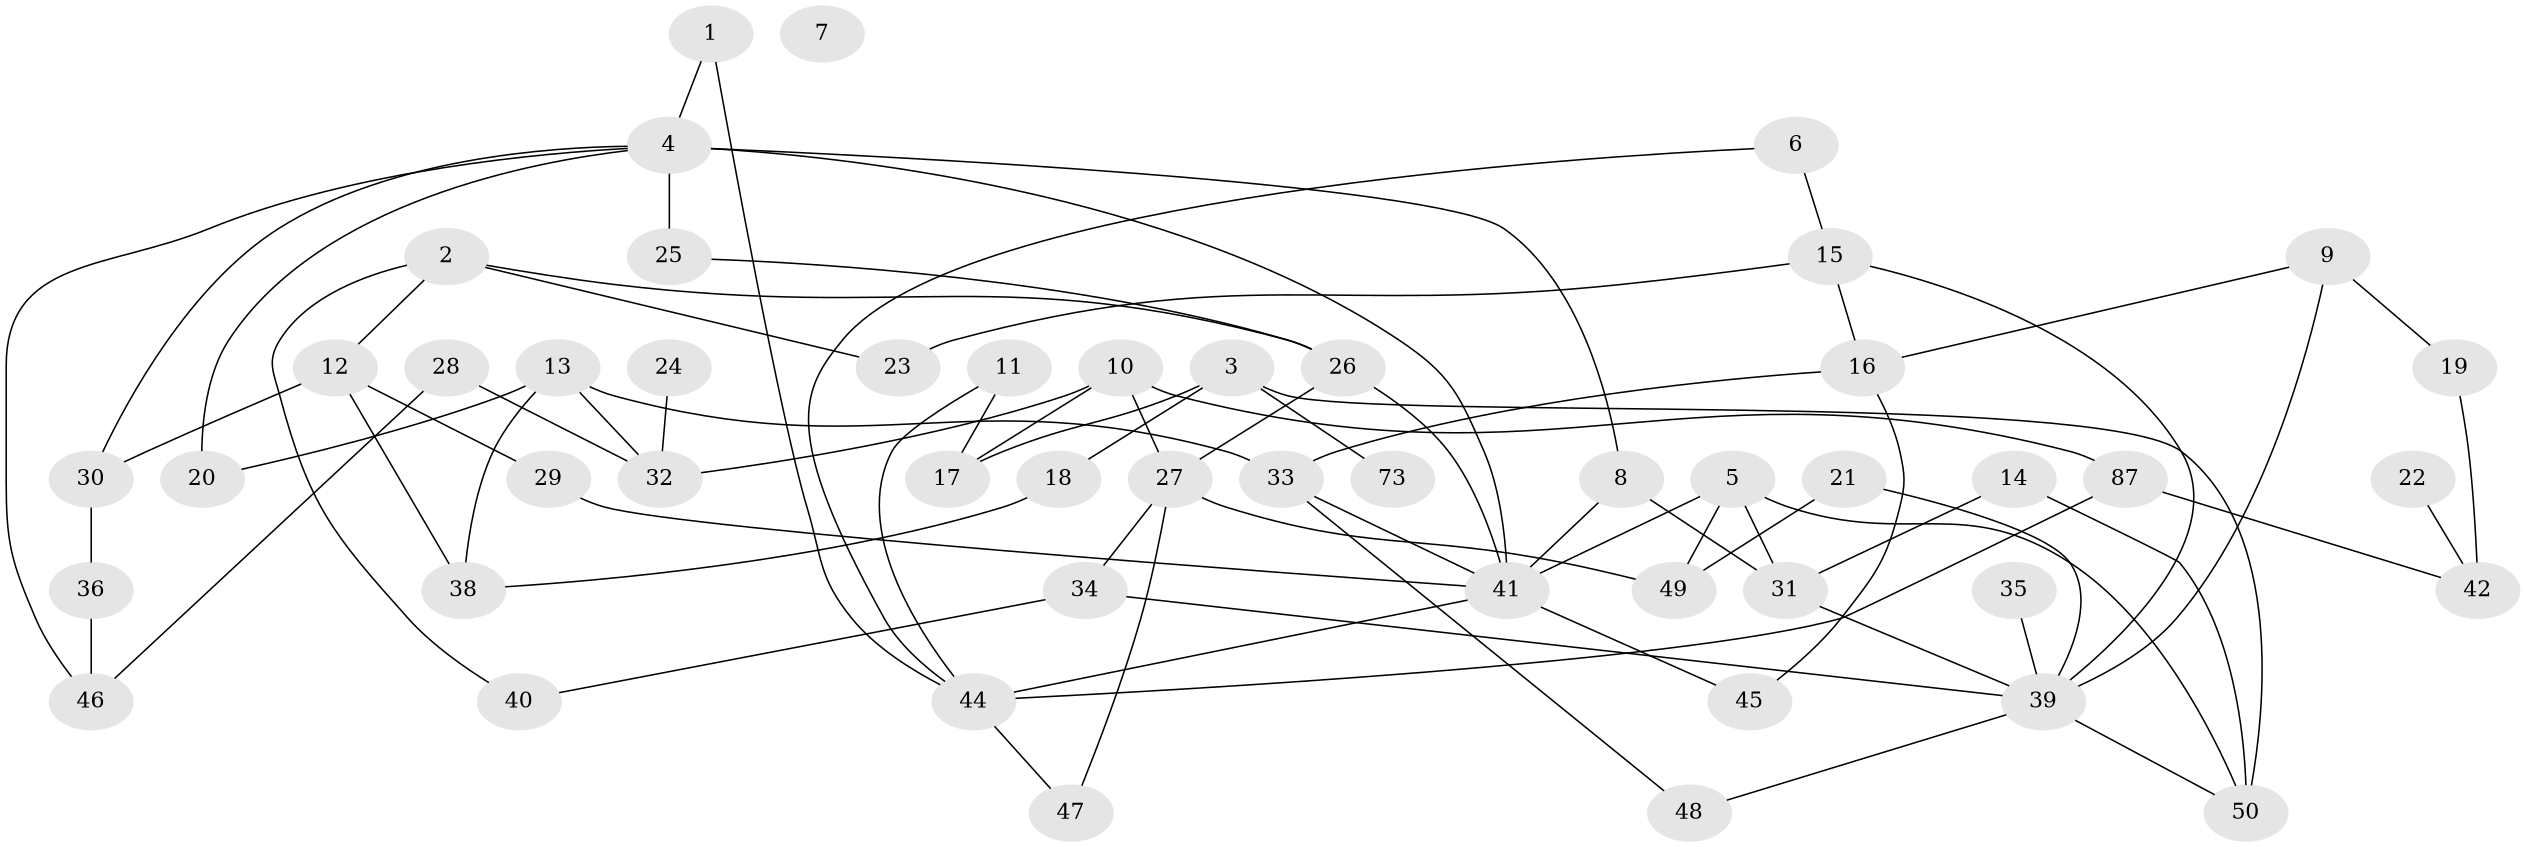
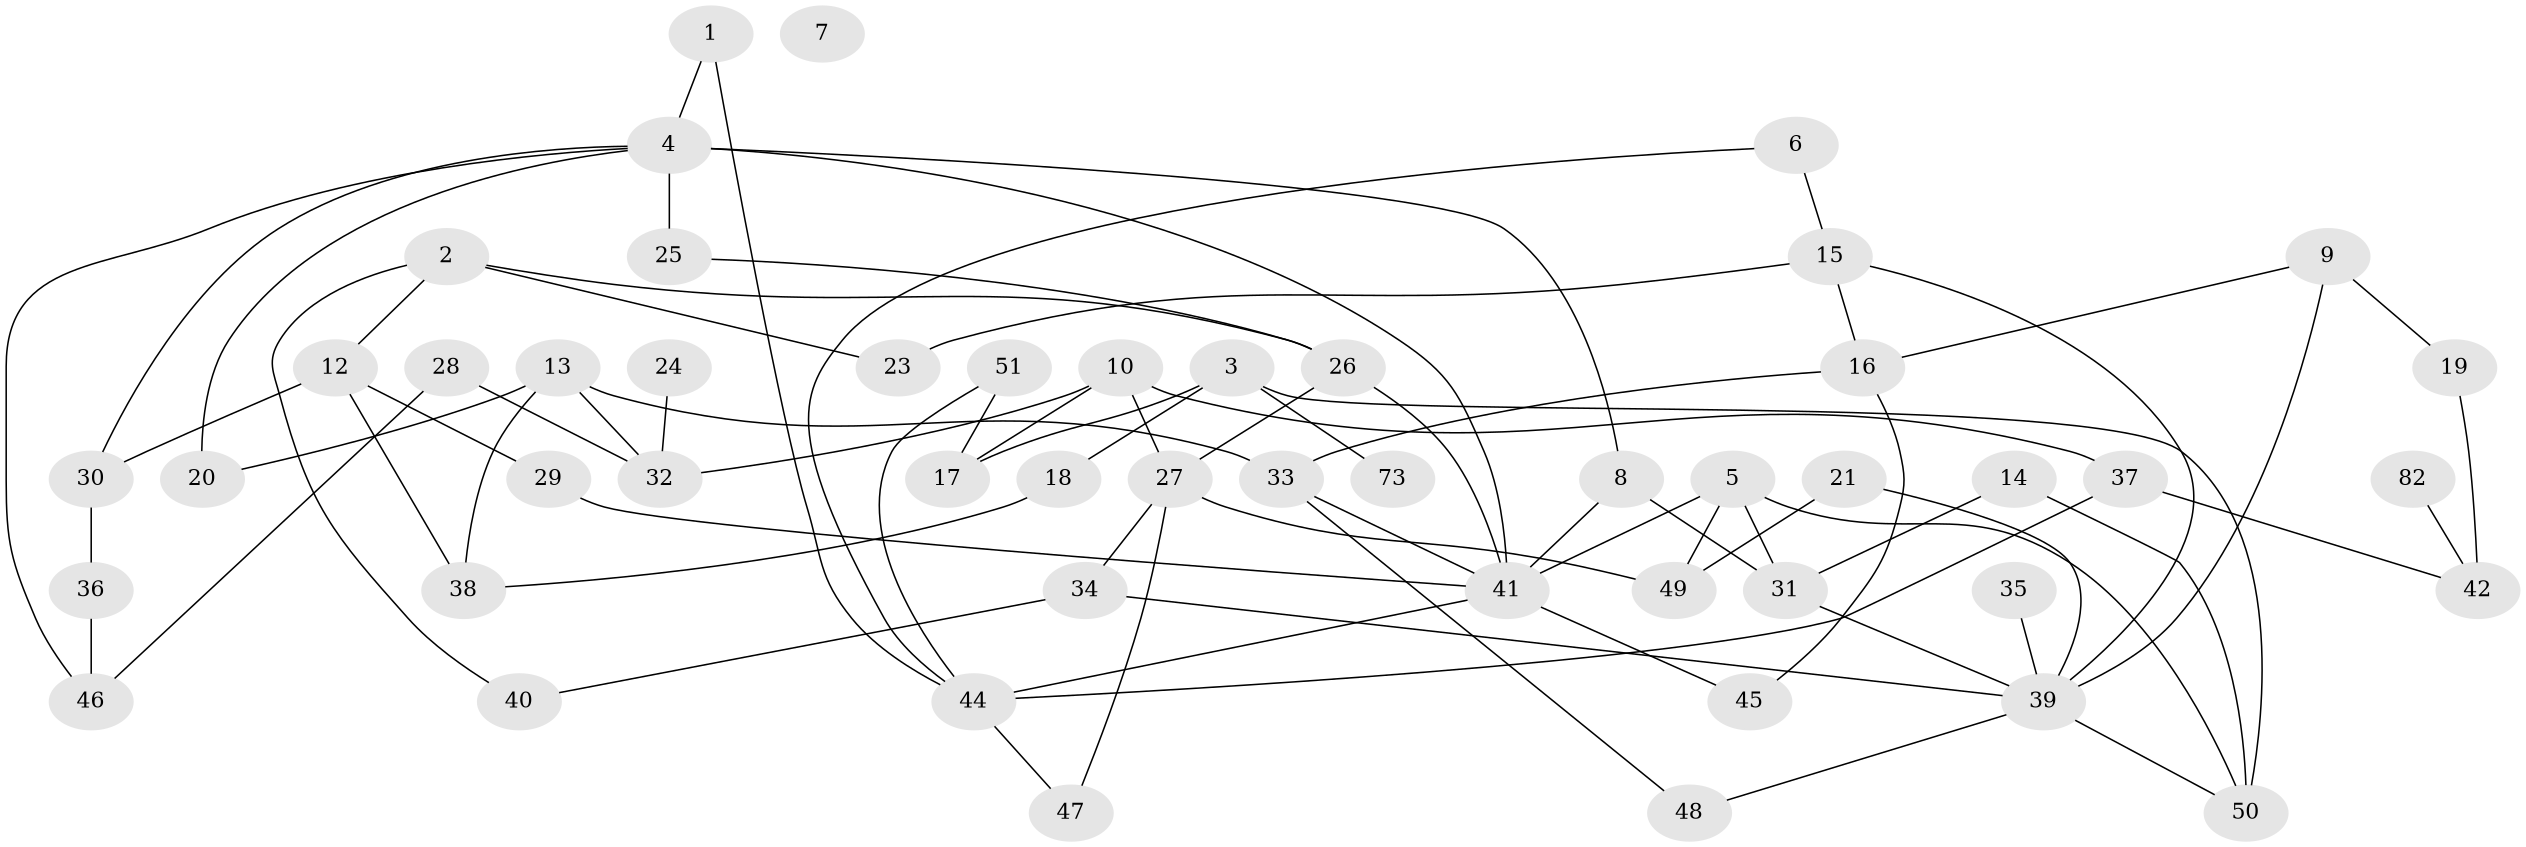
(1009, 368) -> (1009, 368)
(2126, 479) -> (2126, 479)
(2413, 479) -> (2413, 479)
